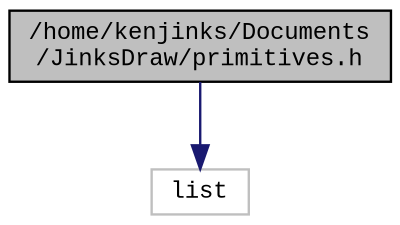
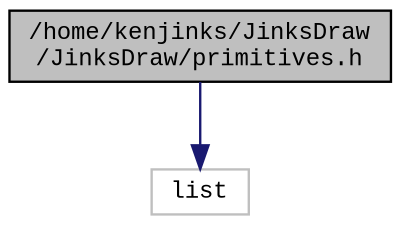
(200, 46) -> (200, 46)
